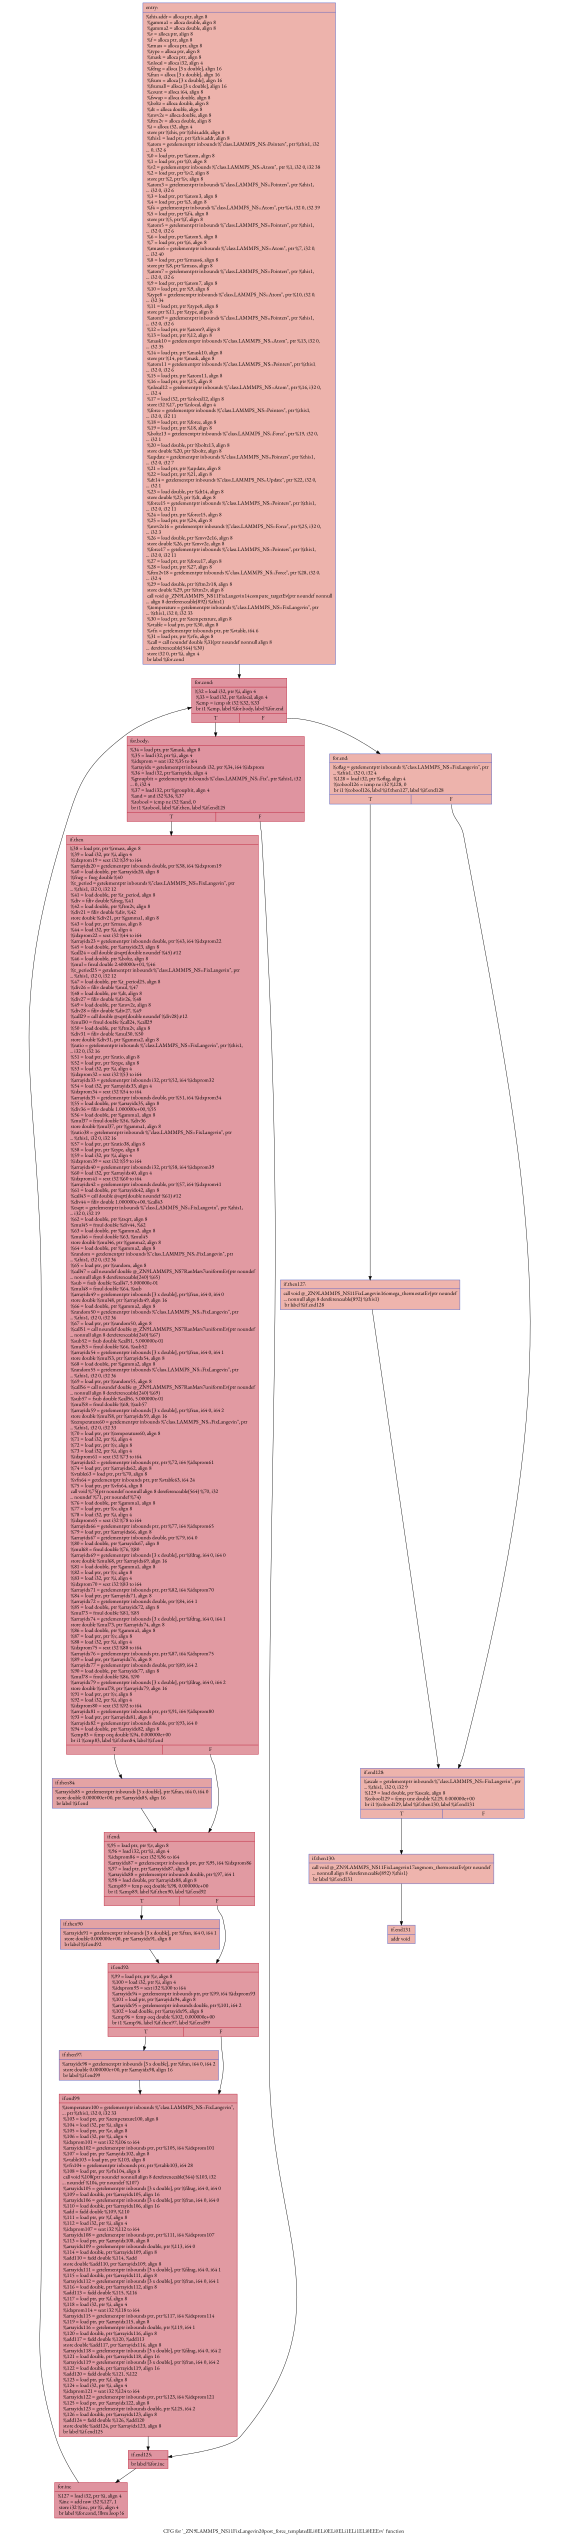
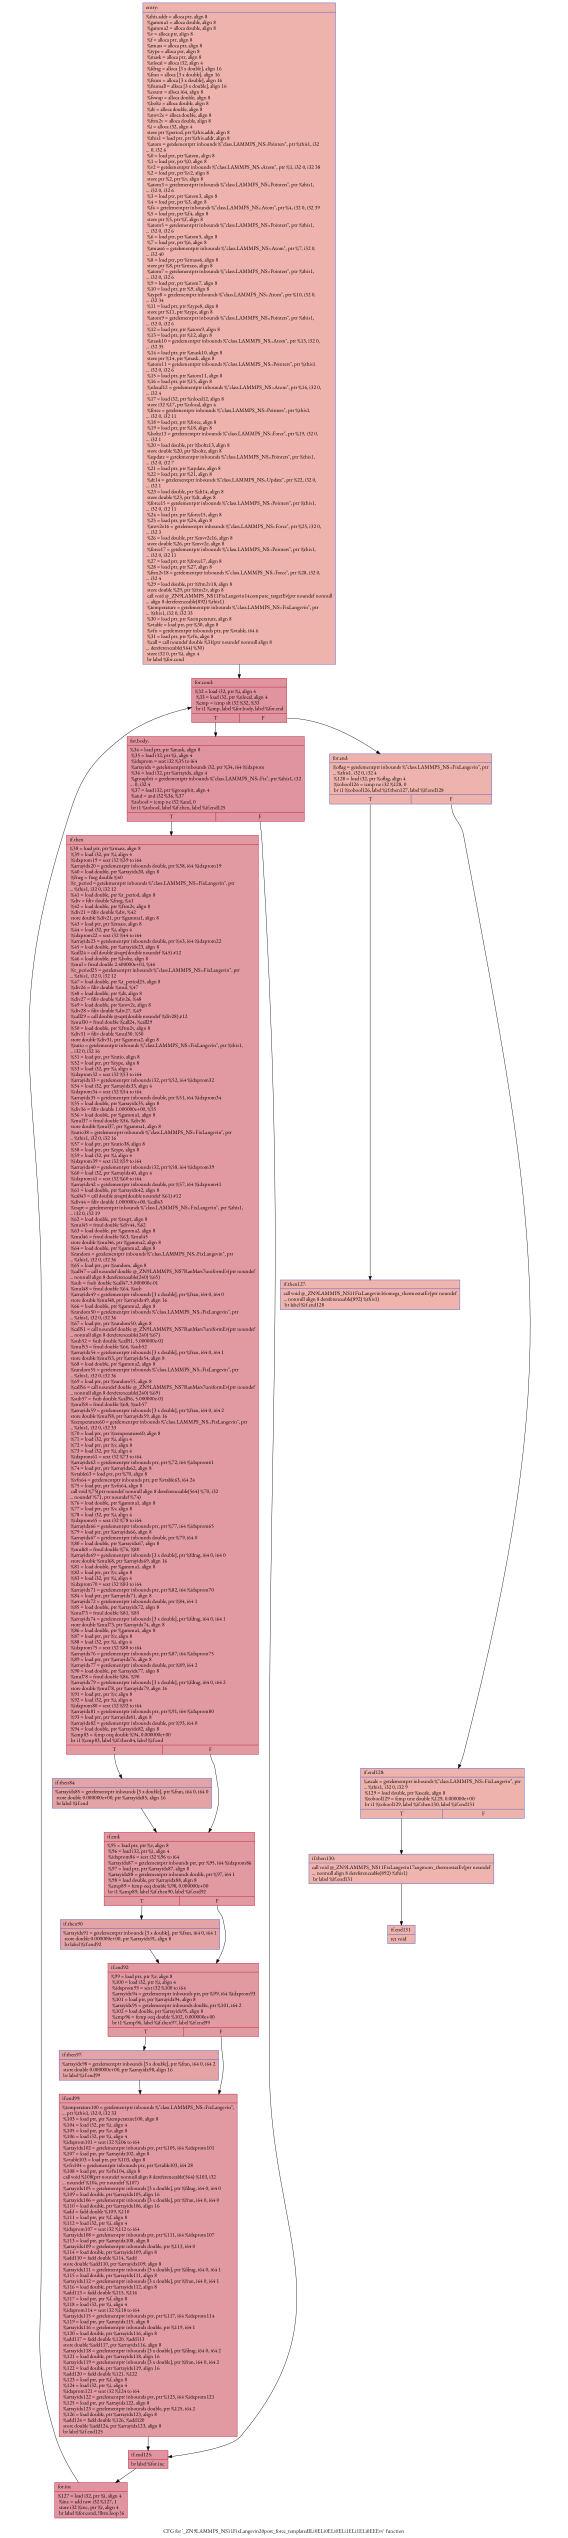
(185, 132) -> (188, 132)
(405, 1537) -> none
(400, 1939) -> (399, 1939)
